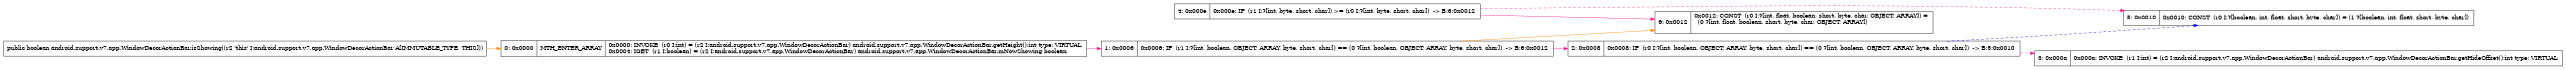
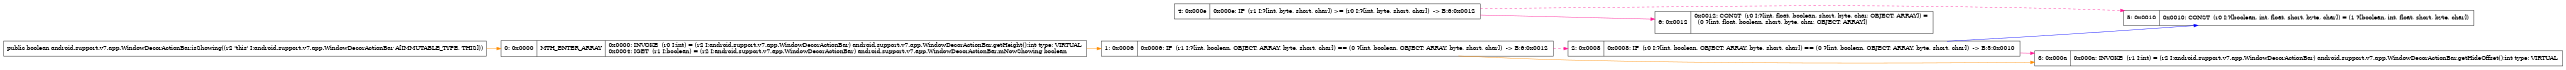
(2070, 34) -> (2070, 34)
(1555, 36) -> (1744, 63)
(1092, 49) -> (1092, 49)
(1559, 49) -> (1559, 49)
(2025, 53) -> (2025, 53)
